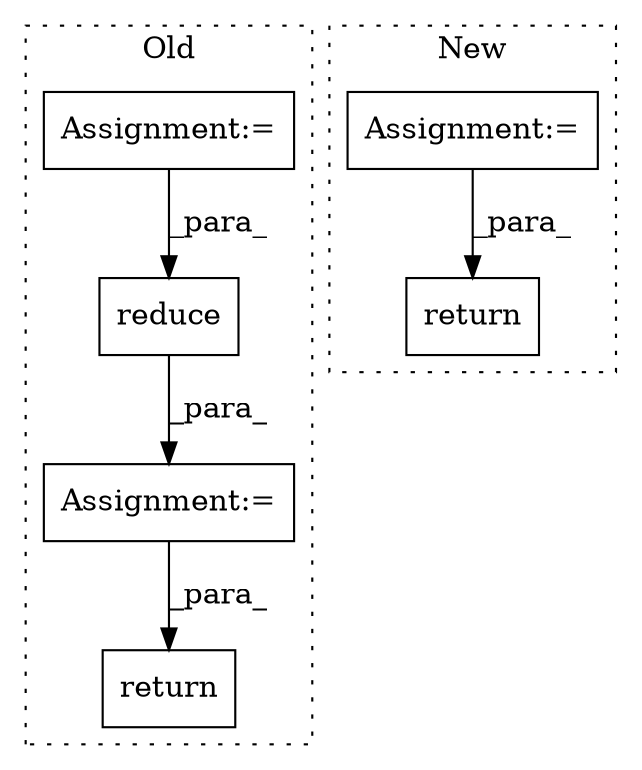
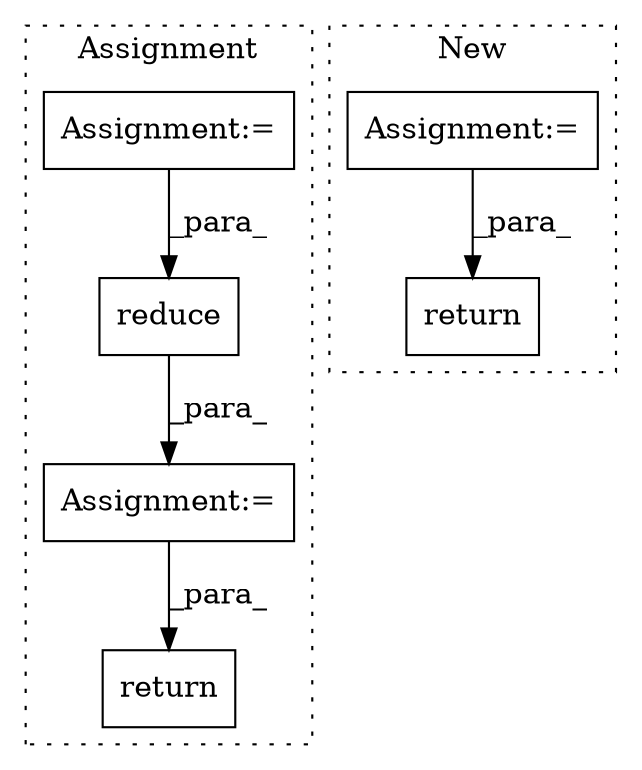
(169, 50) -> (169, 50)
